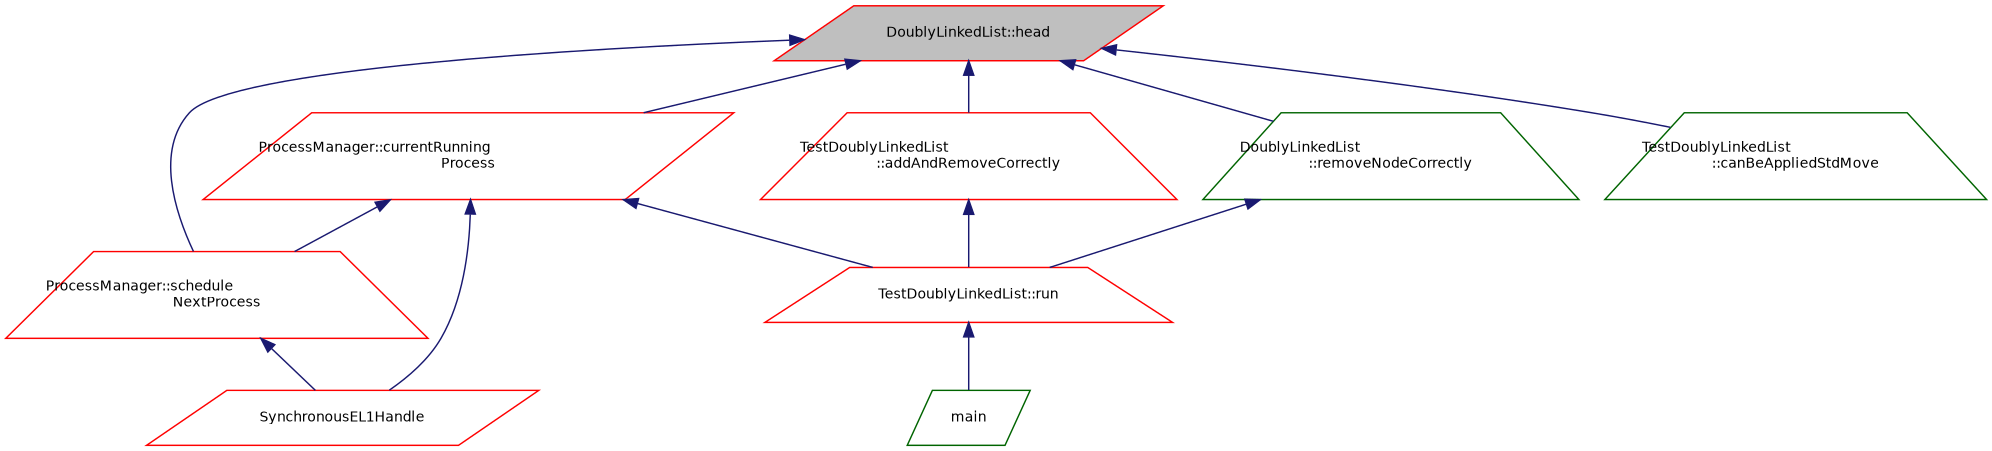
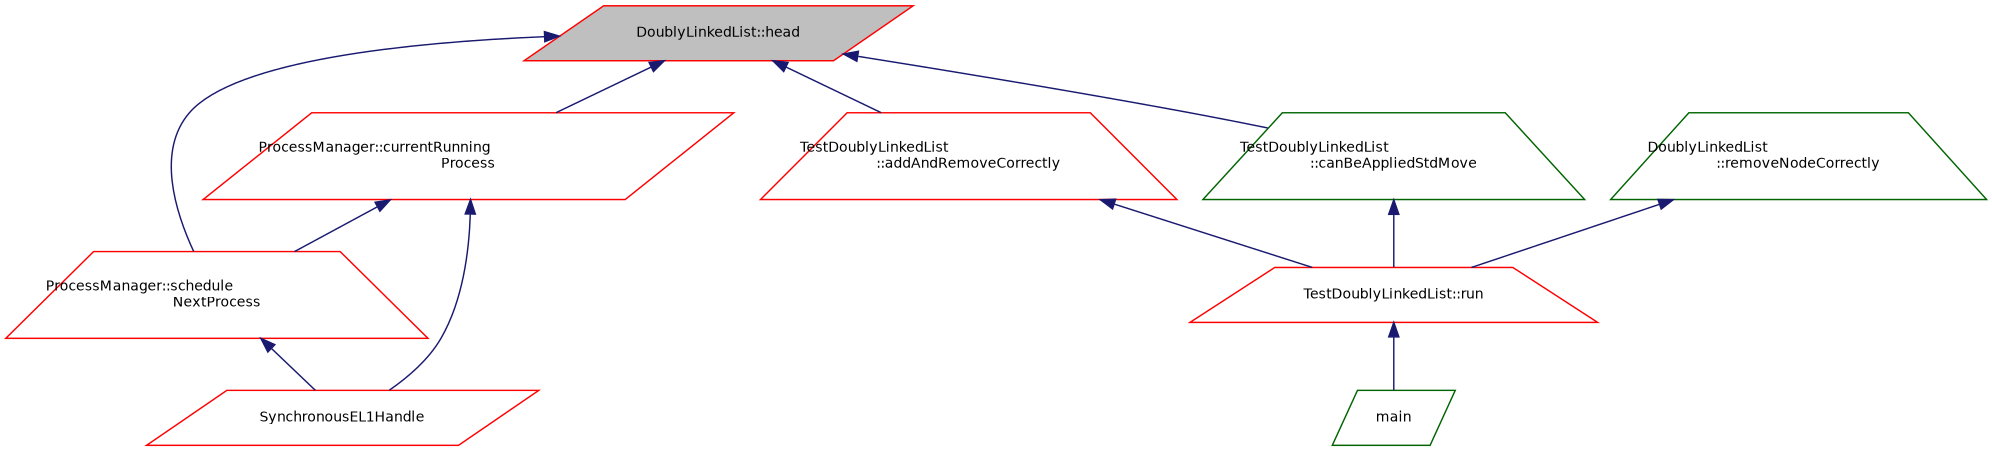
(1174, 93) -> none
(755, 235) -> (1394, 241)
